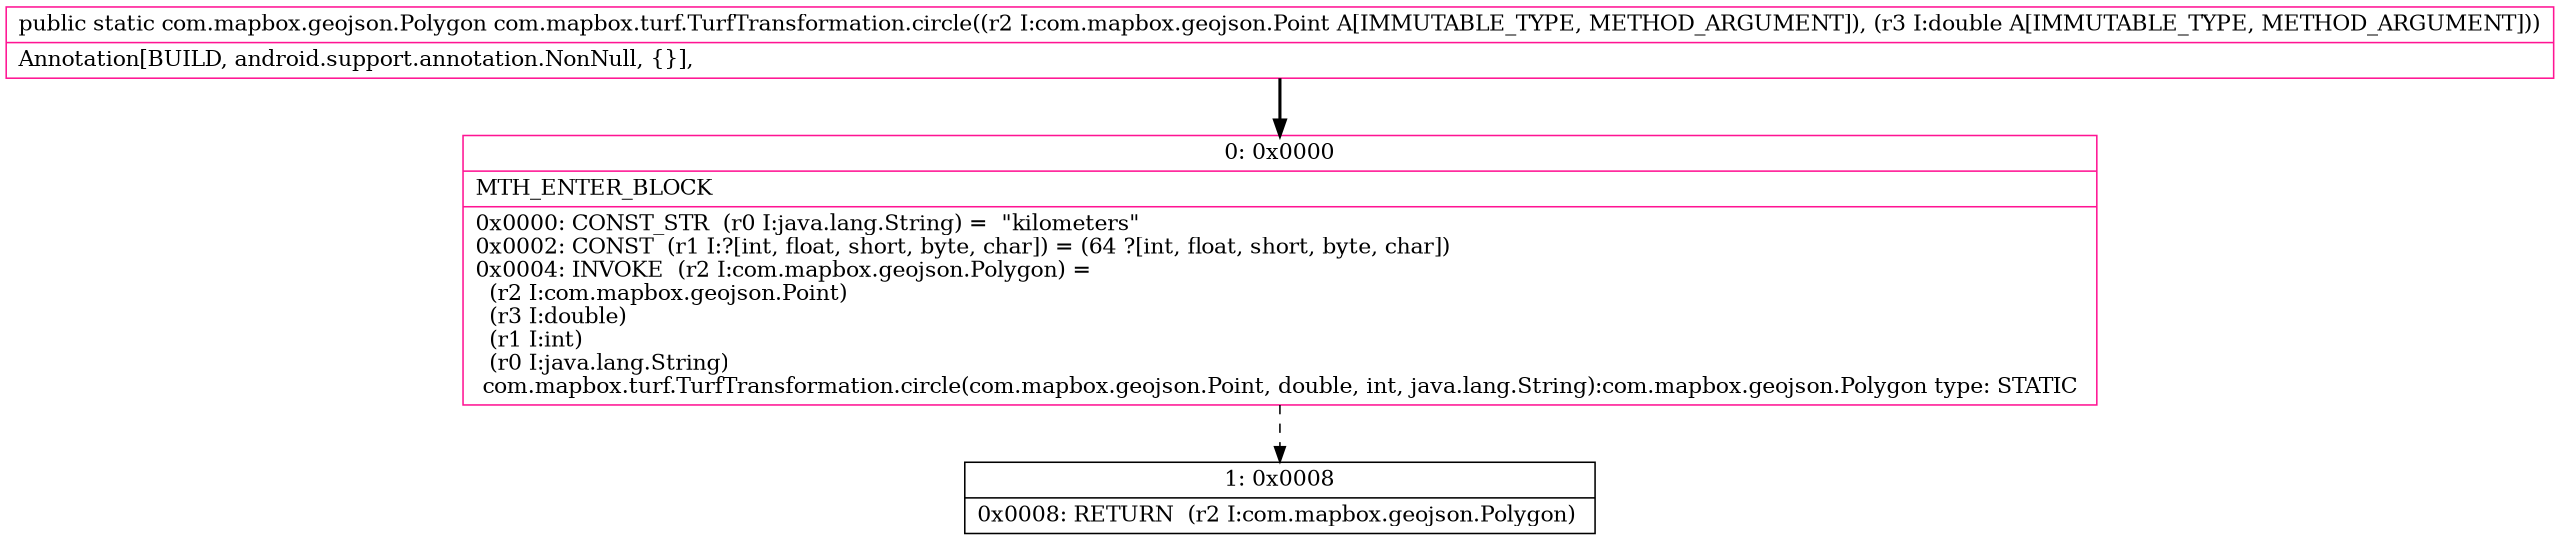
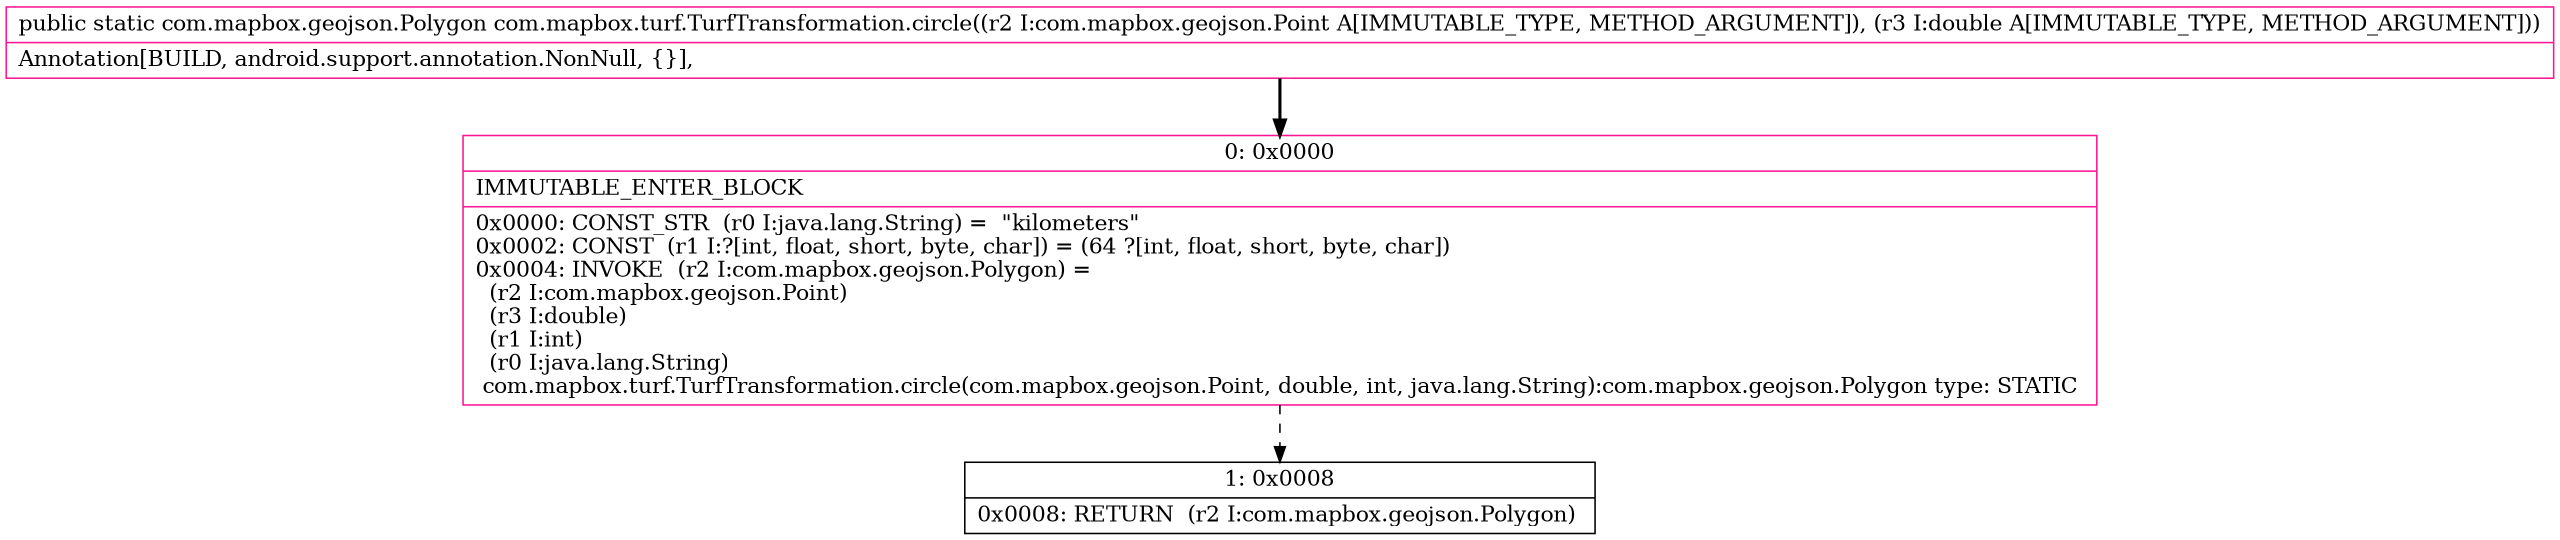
(595, 188) -> (640, 188)
